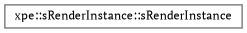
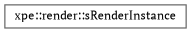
(123, 16) -> (96, 16)
